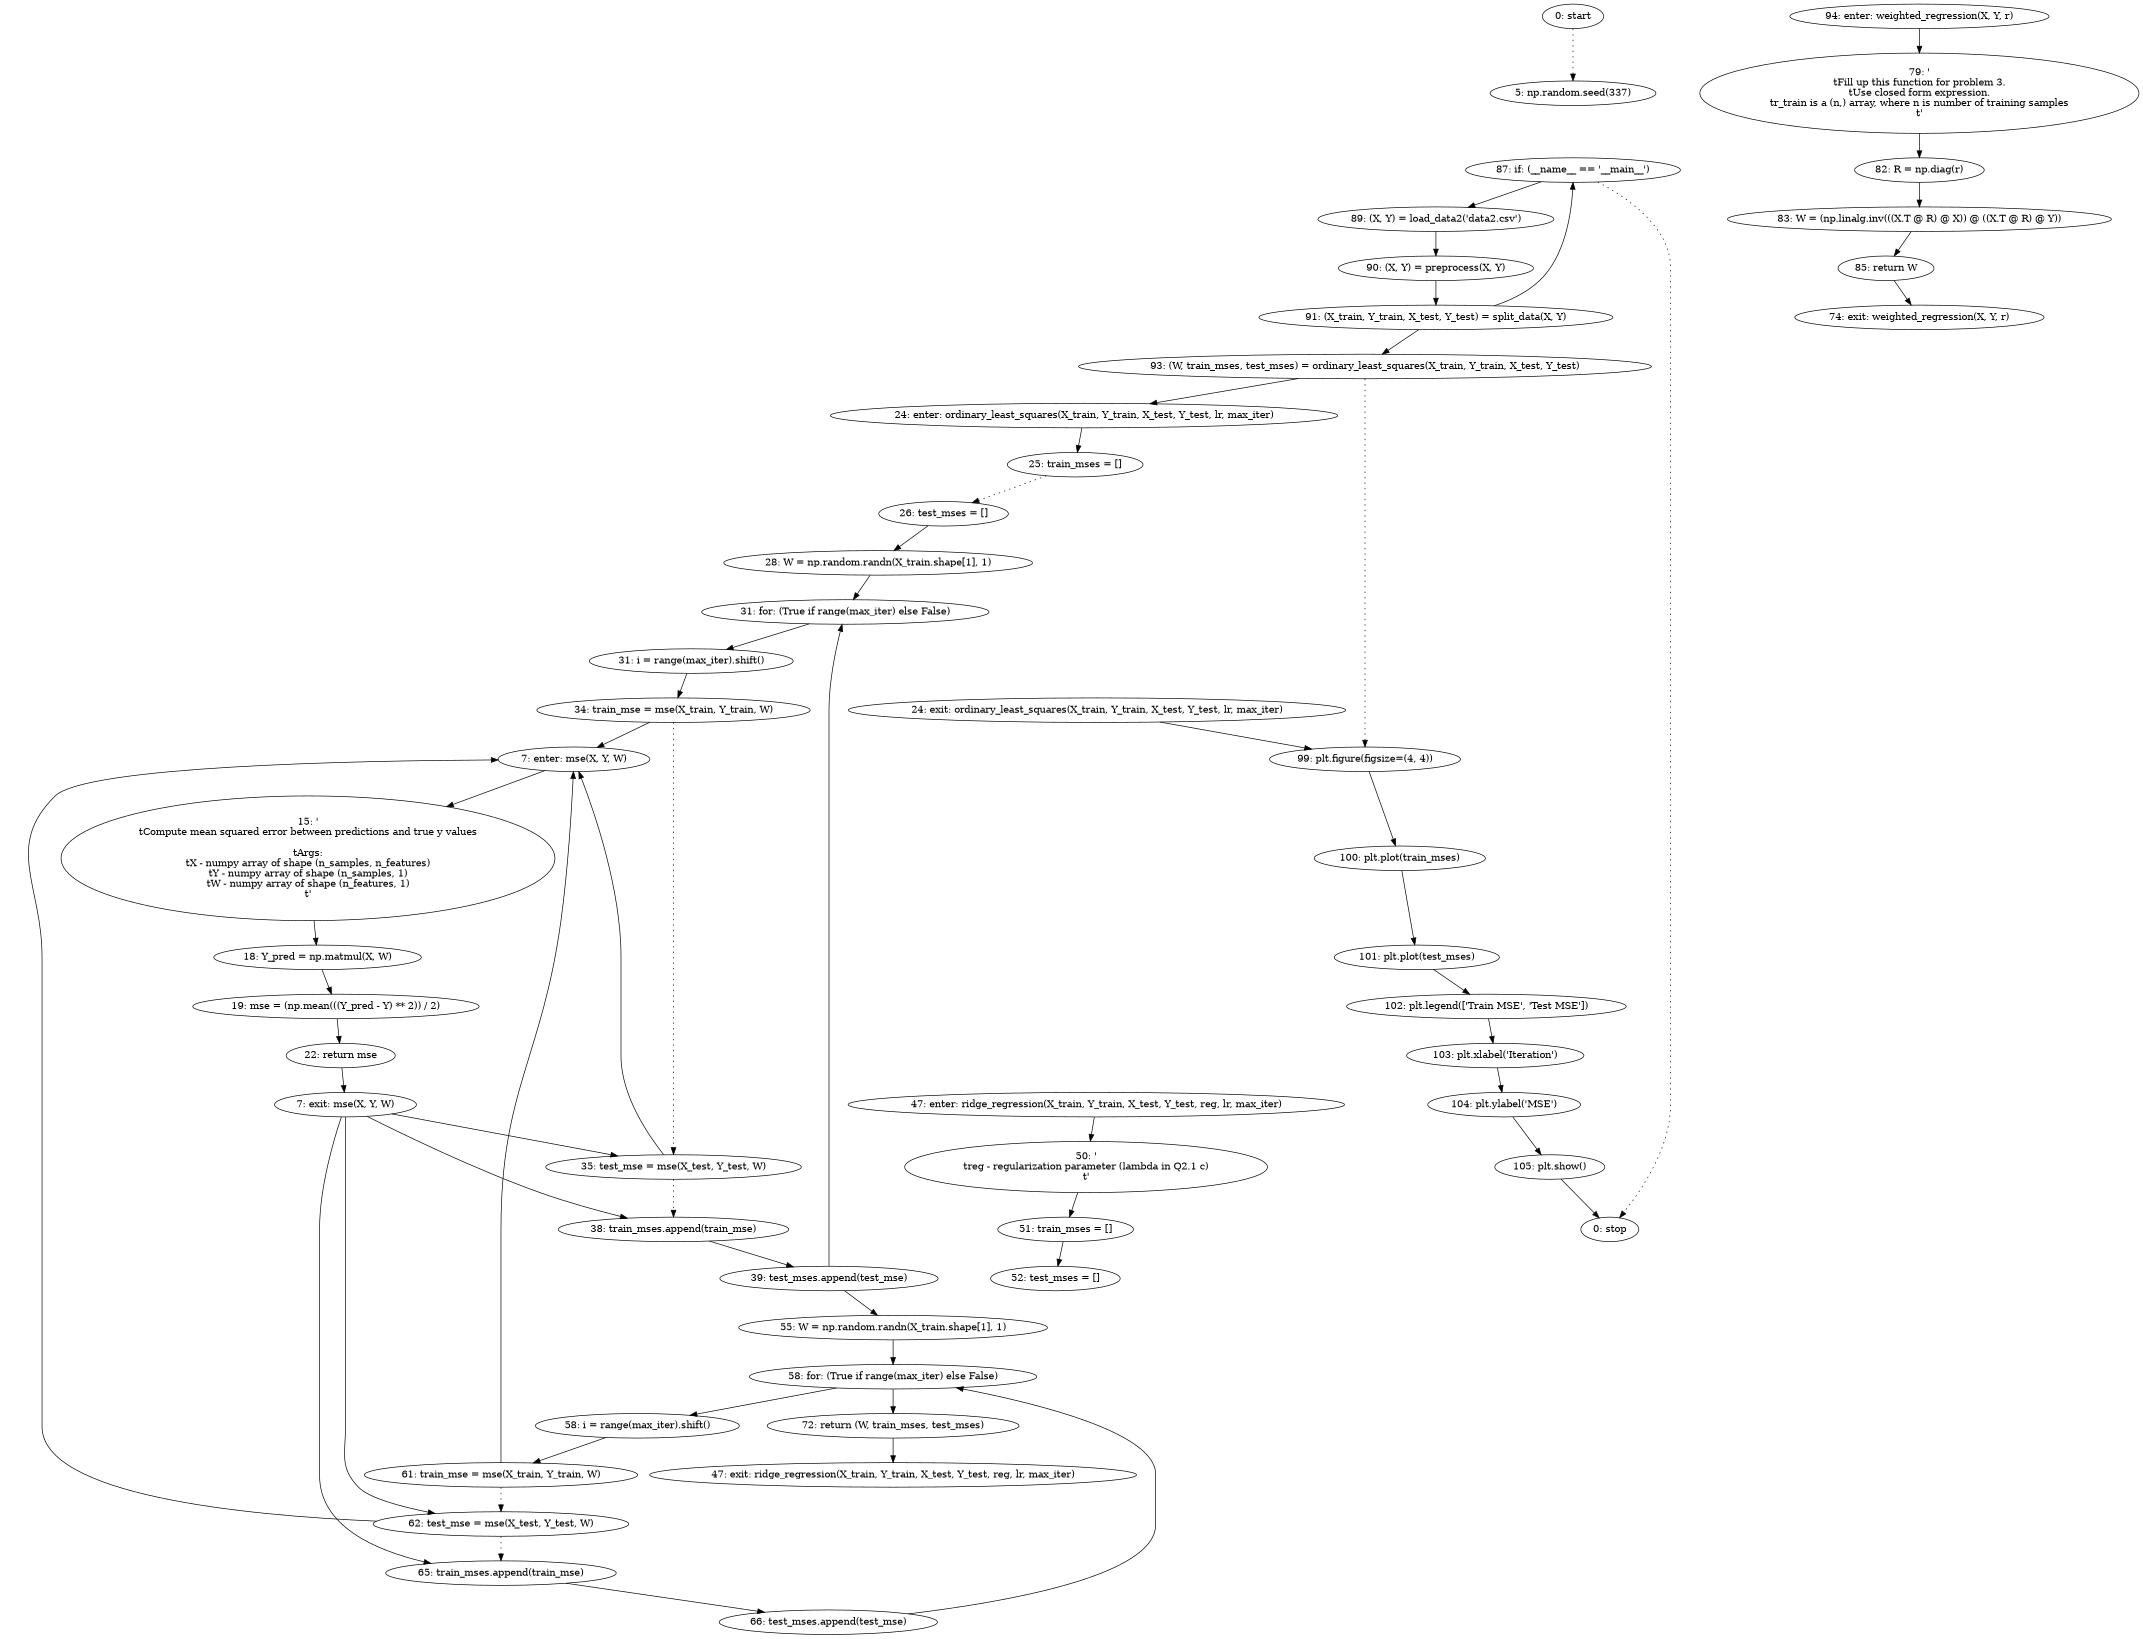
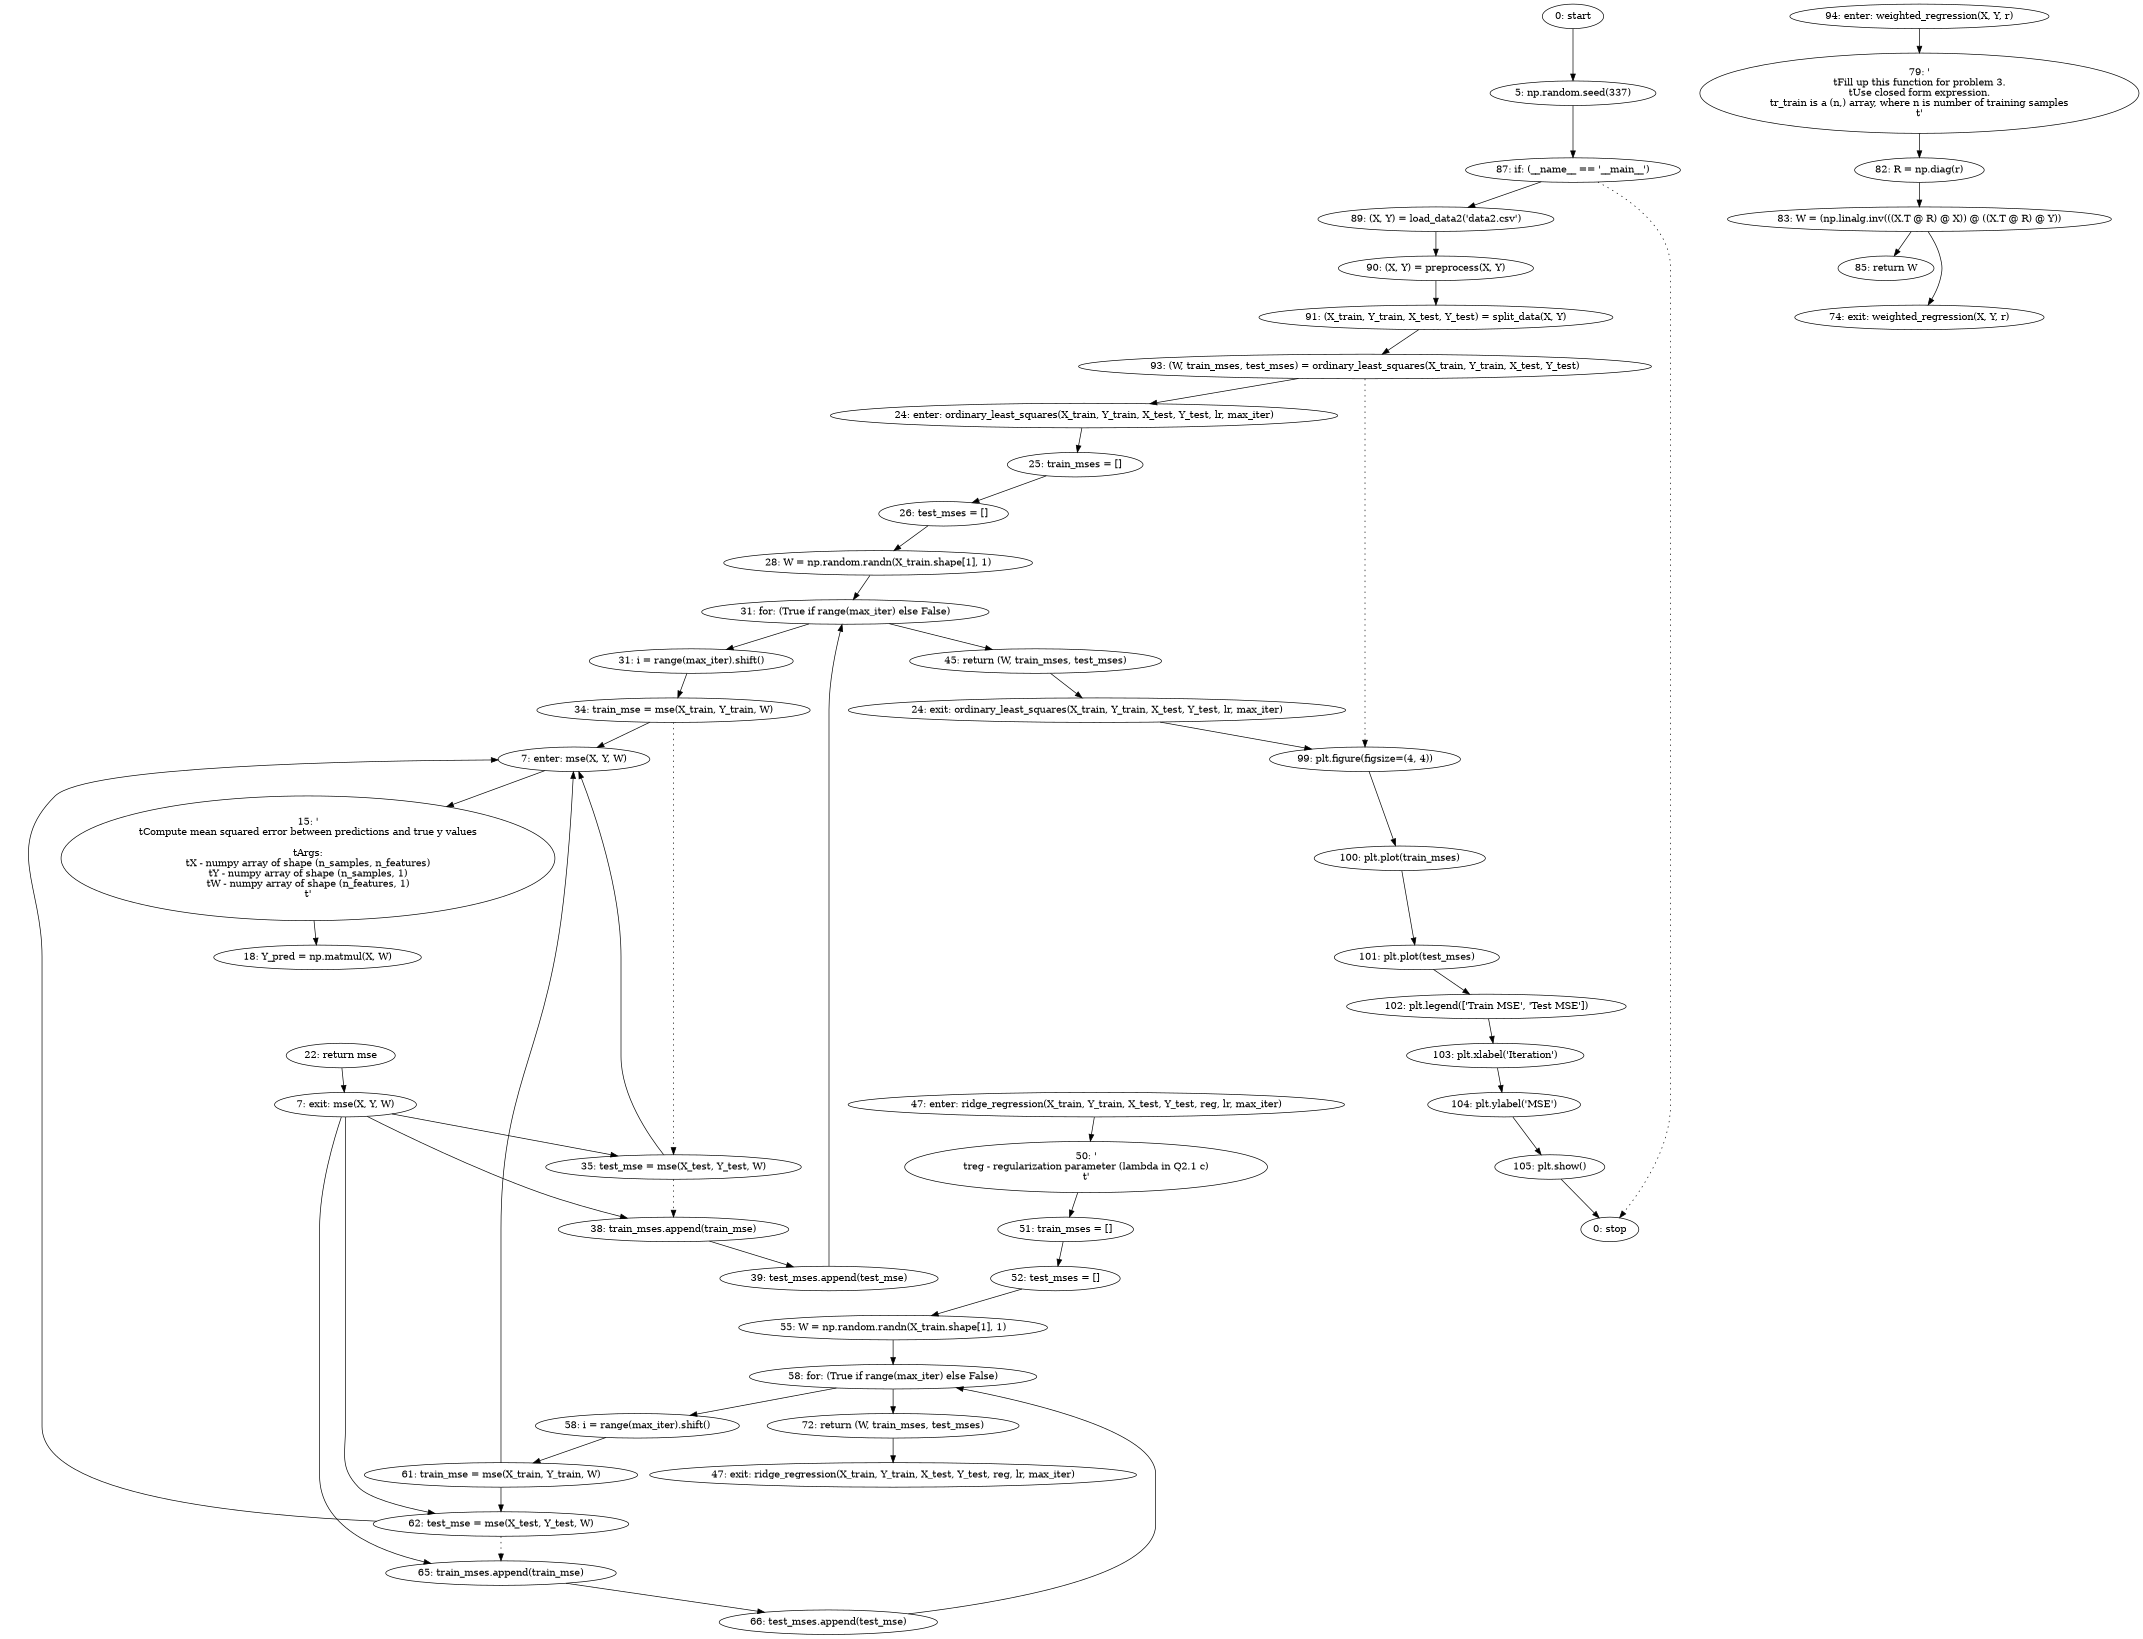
(1573, 51) -> (1573, 51)
(1554, 262) -> (1573, 128)
(1901, 290) -> (1942, 265)
(1013, 488) -> (1013, 488)
none -> (1036, 661)
(336, 1006) -> none
(858, 1301) -> (980, 1301)
(501, 1496) -> (501, 1496)
